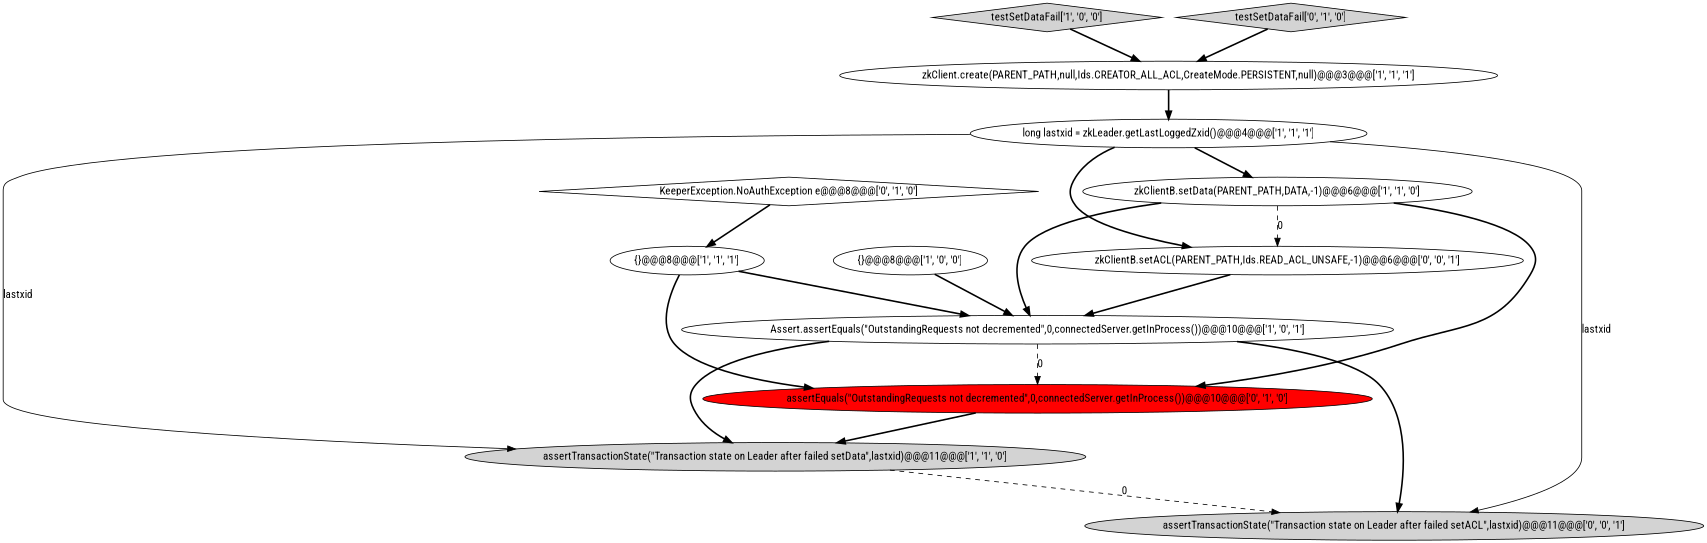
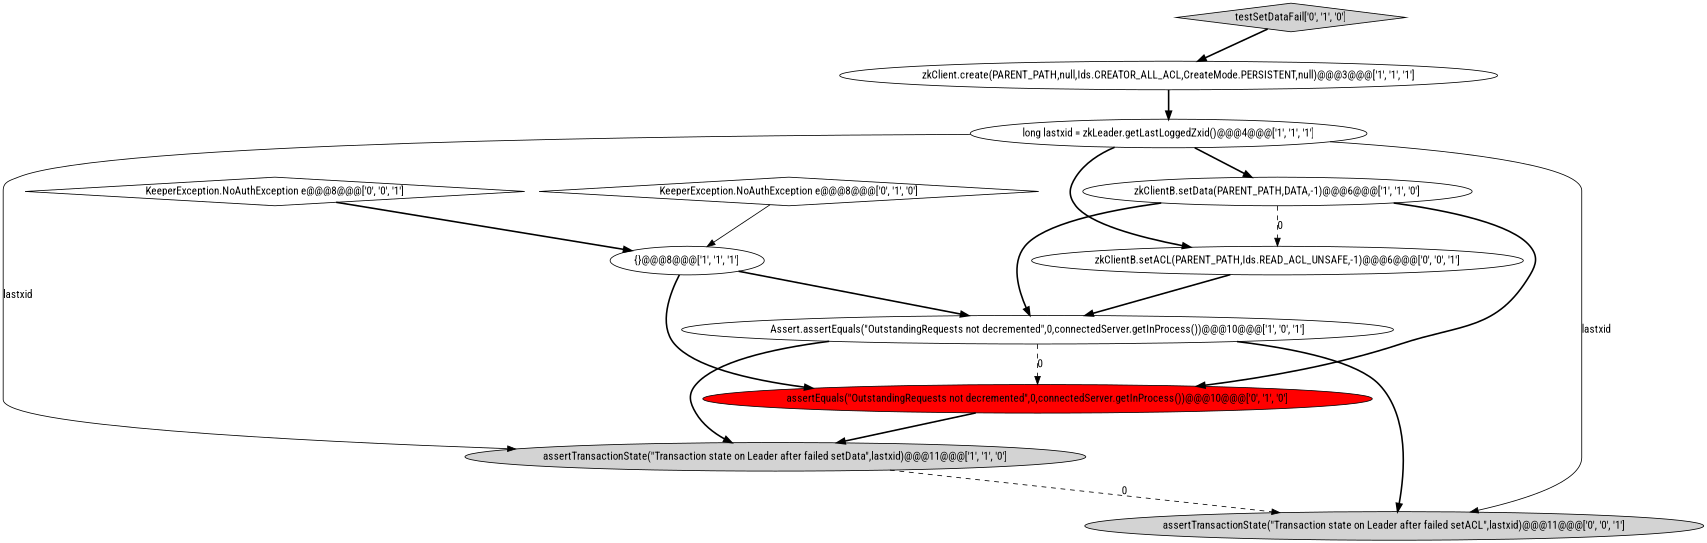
(1047, 17) -> none
none -> (275, 191)
(742, 223) -> (742, 223)
(910, 261) -> none
